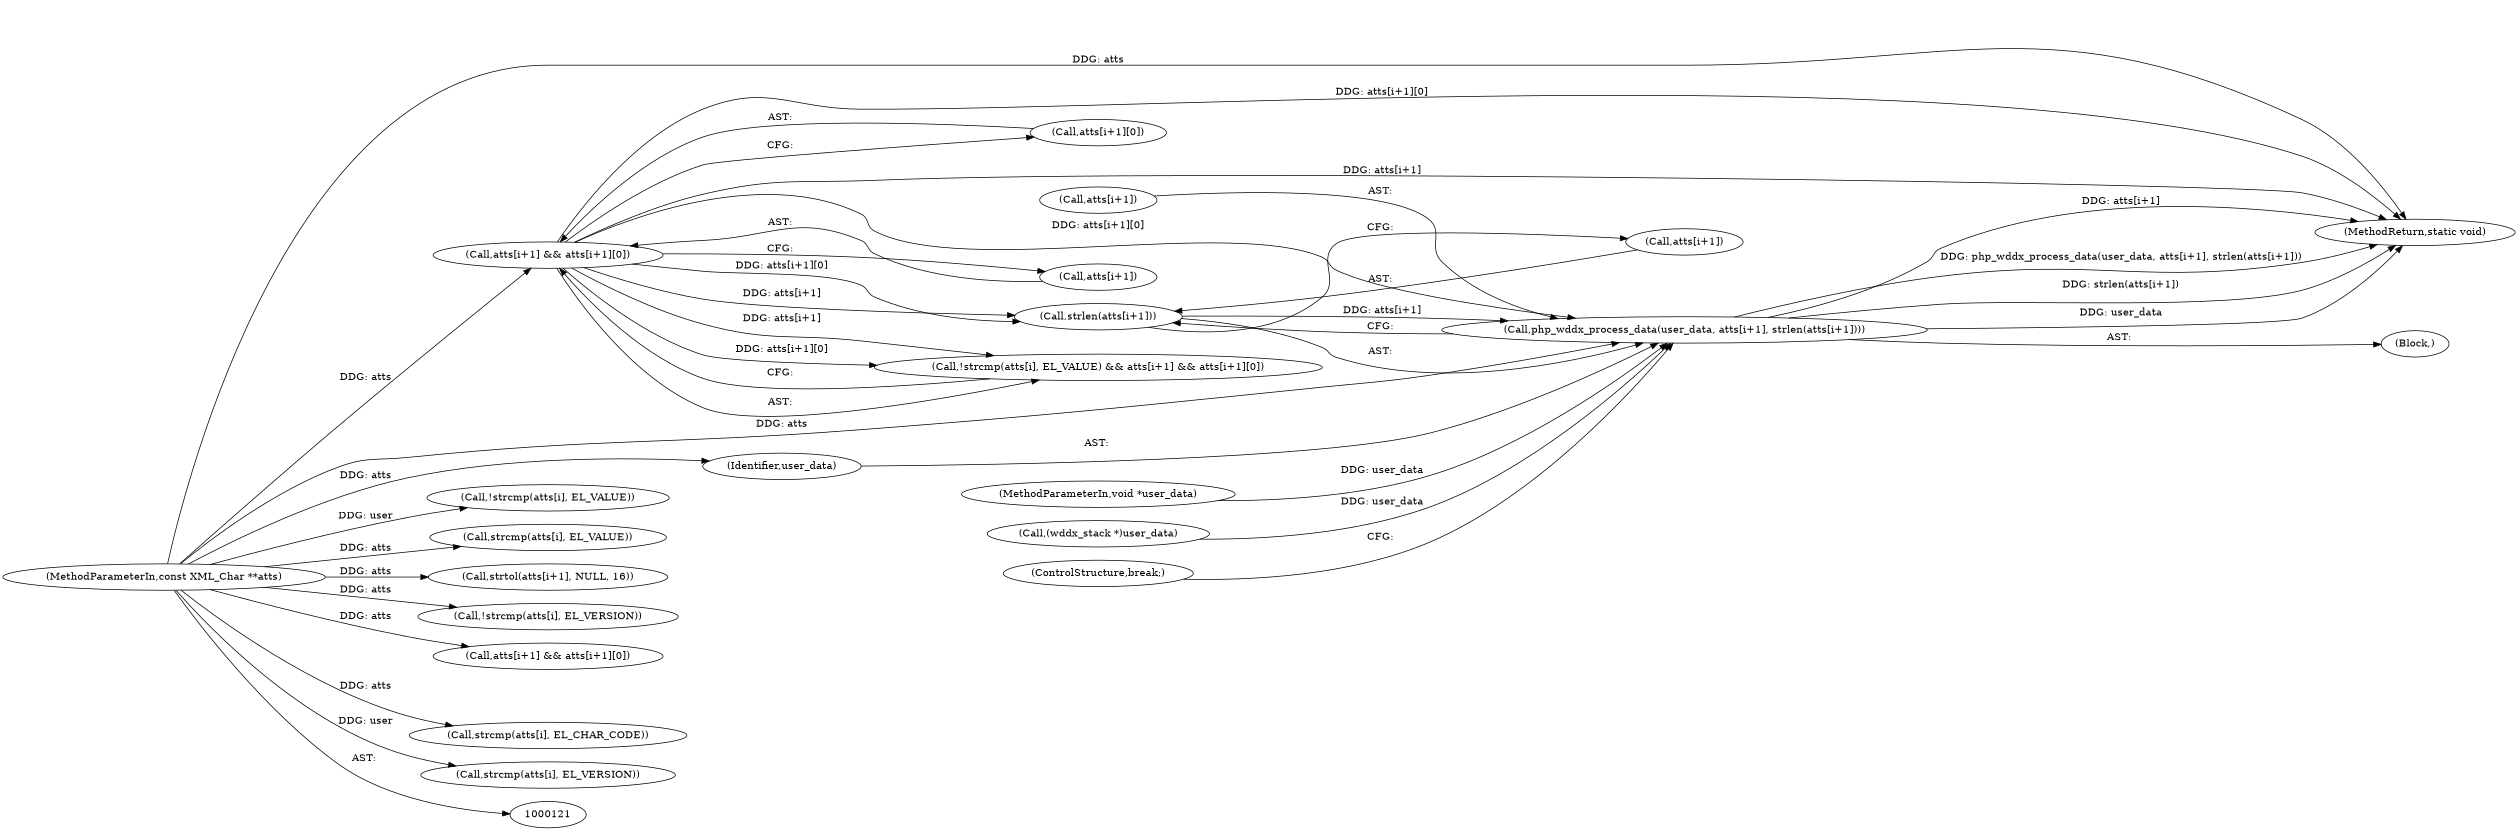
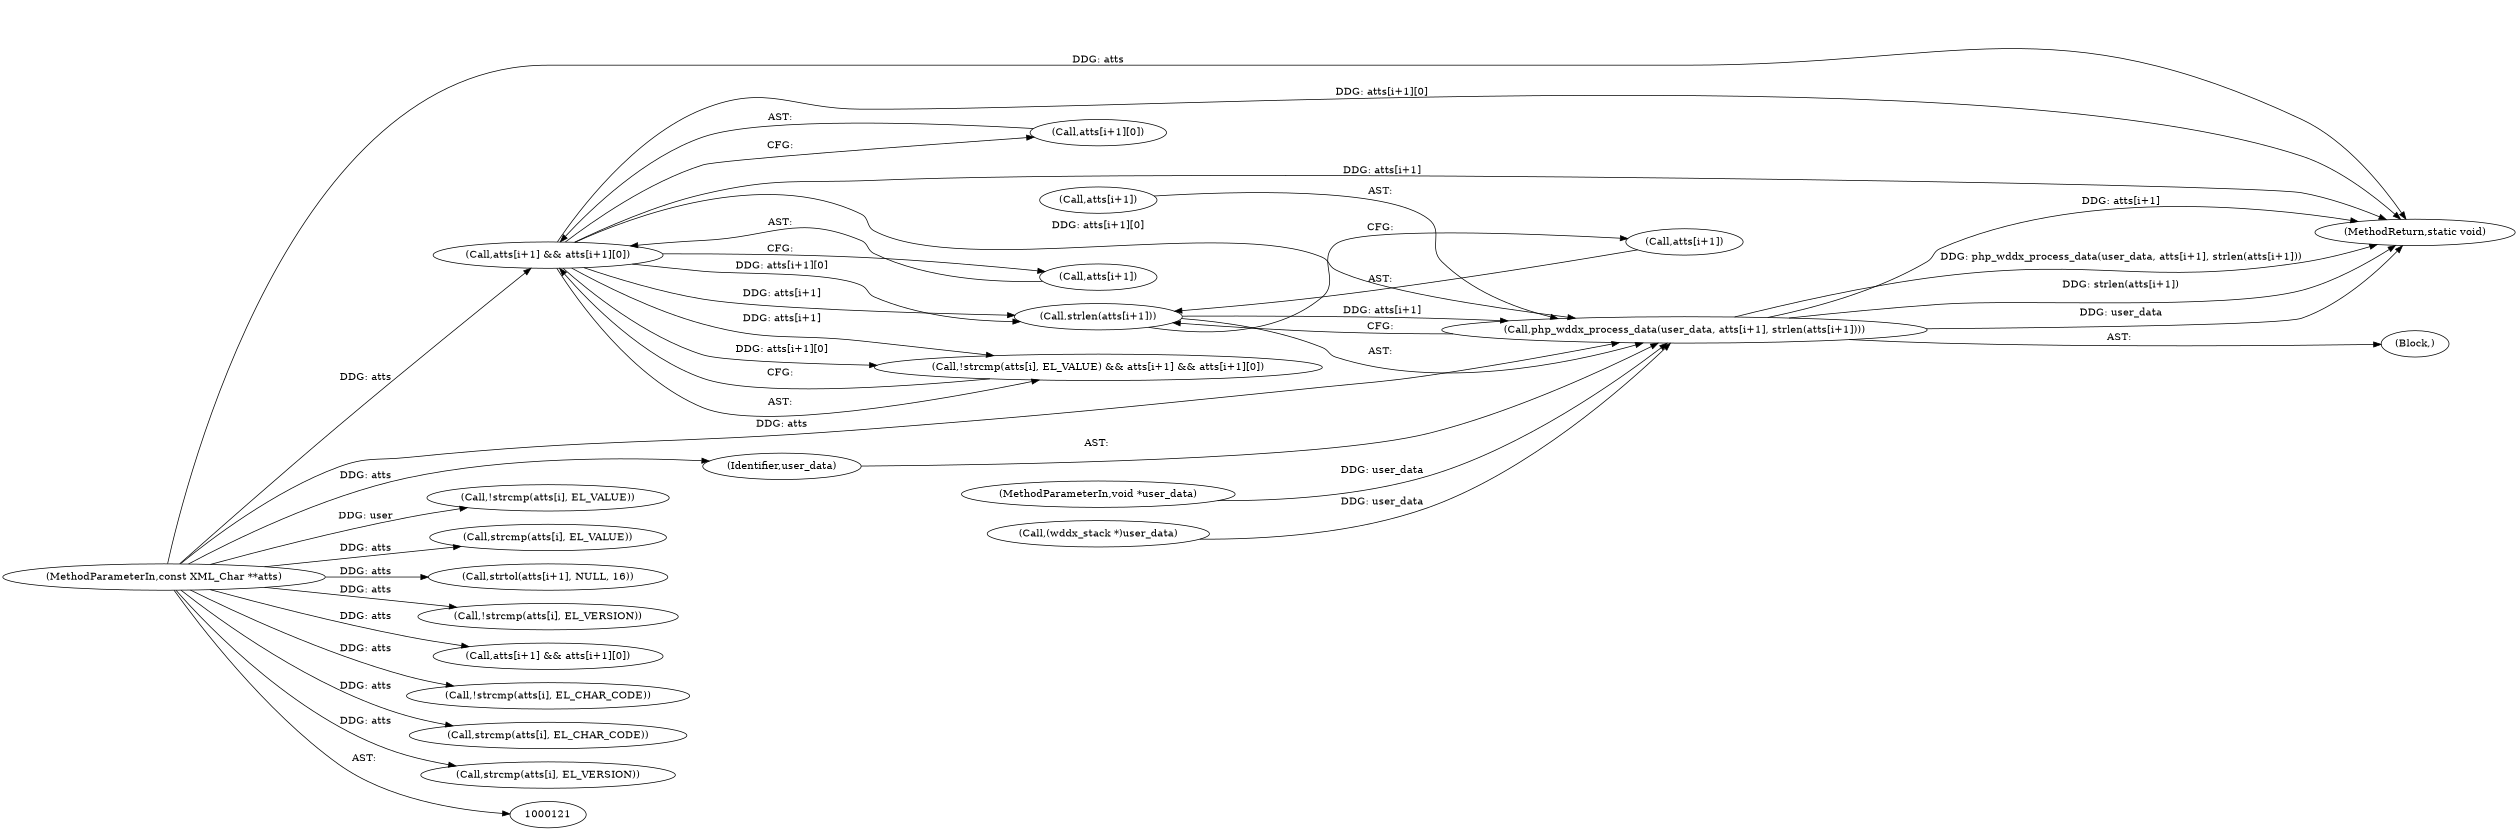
(1098, 573) -> none
none -> (548, 696)
(366, 721) -> (366, 721)
